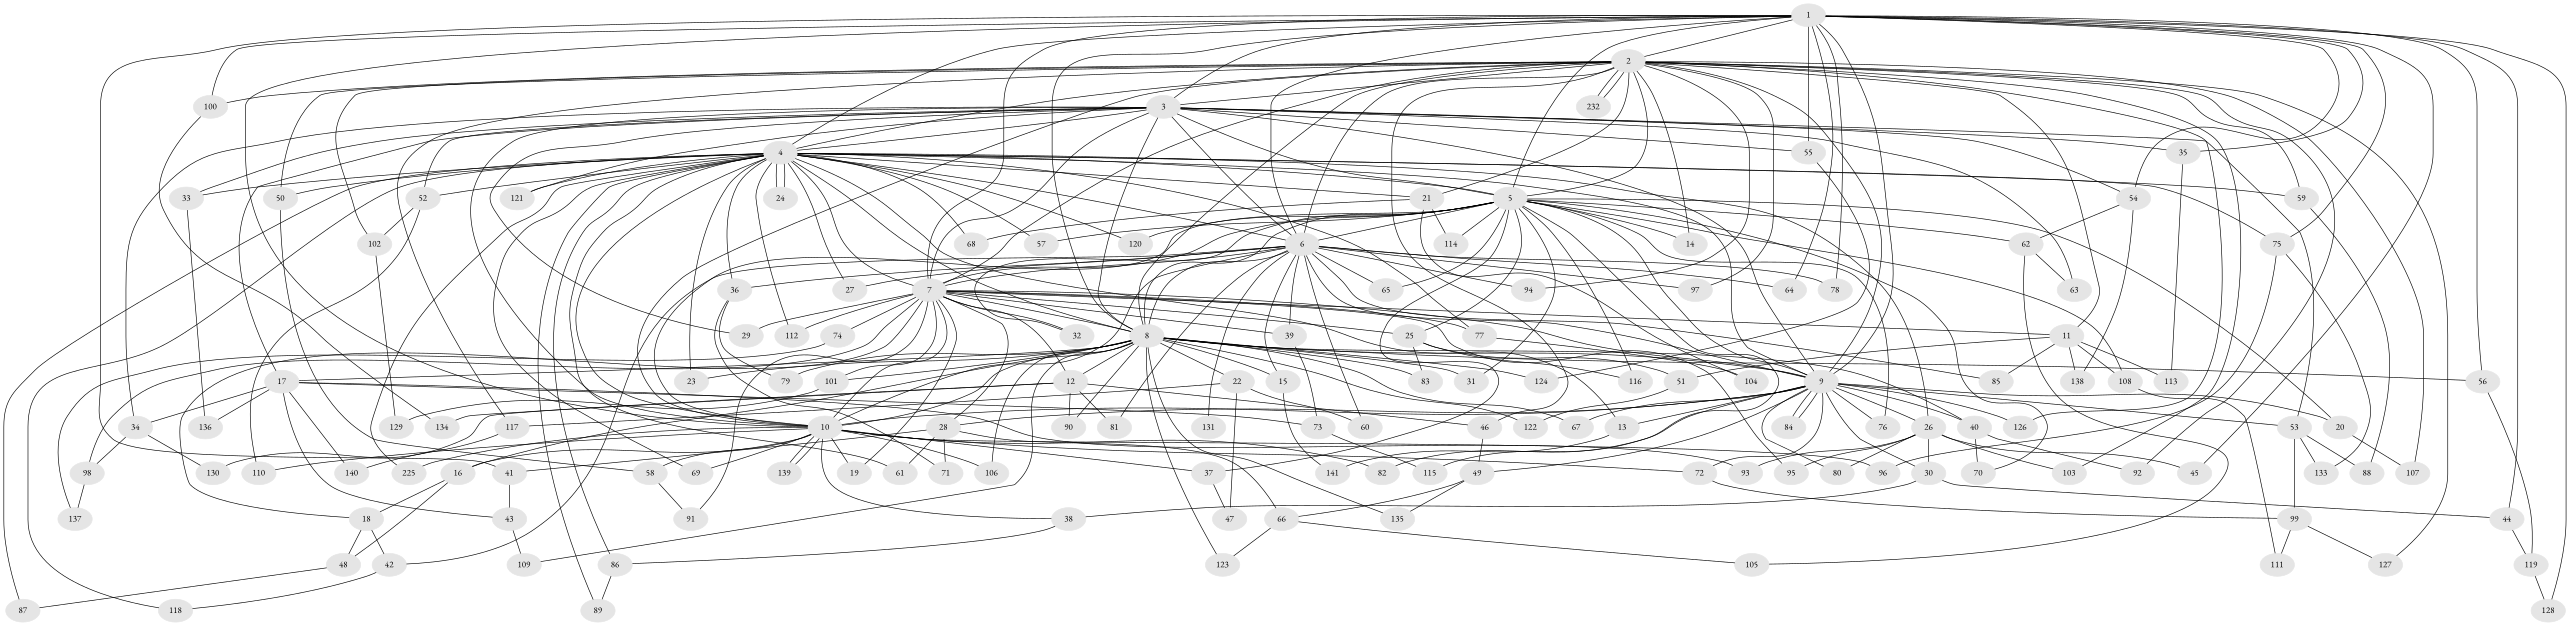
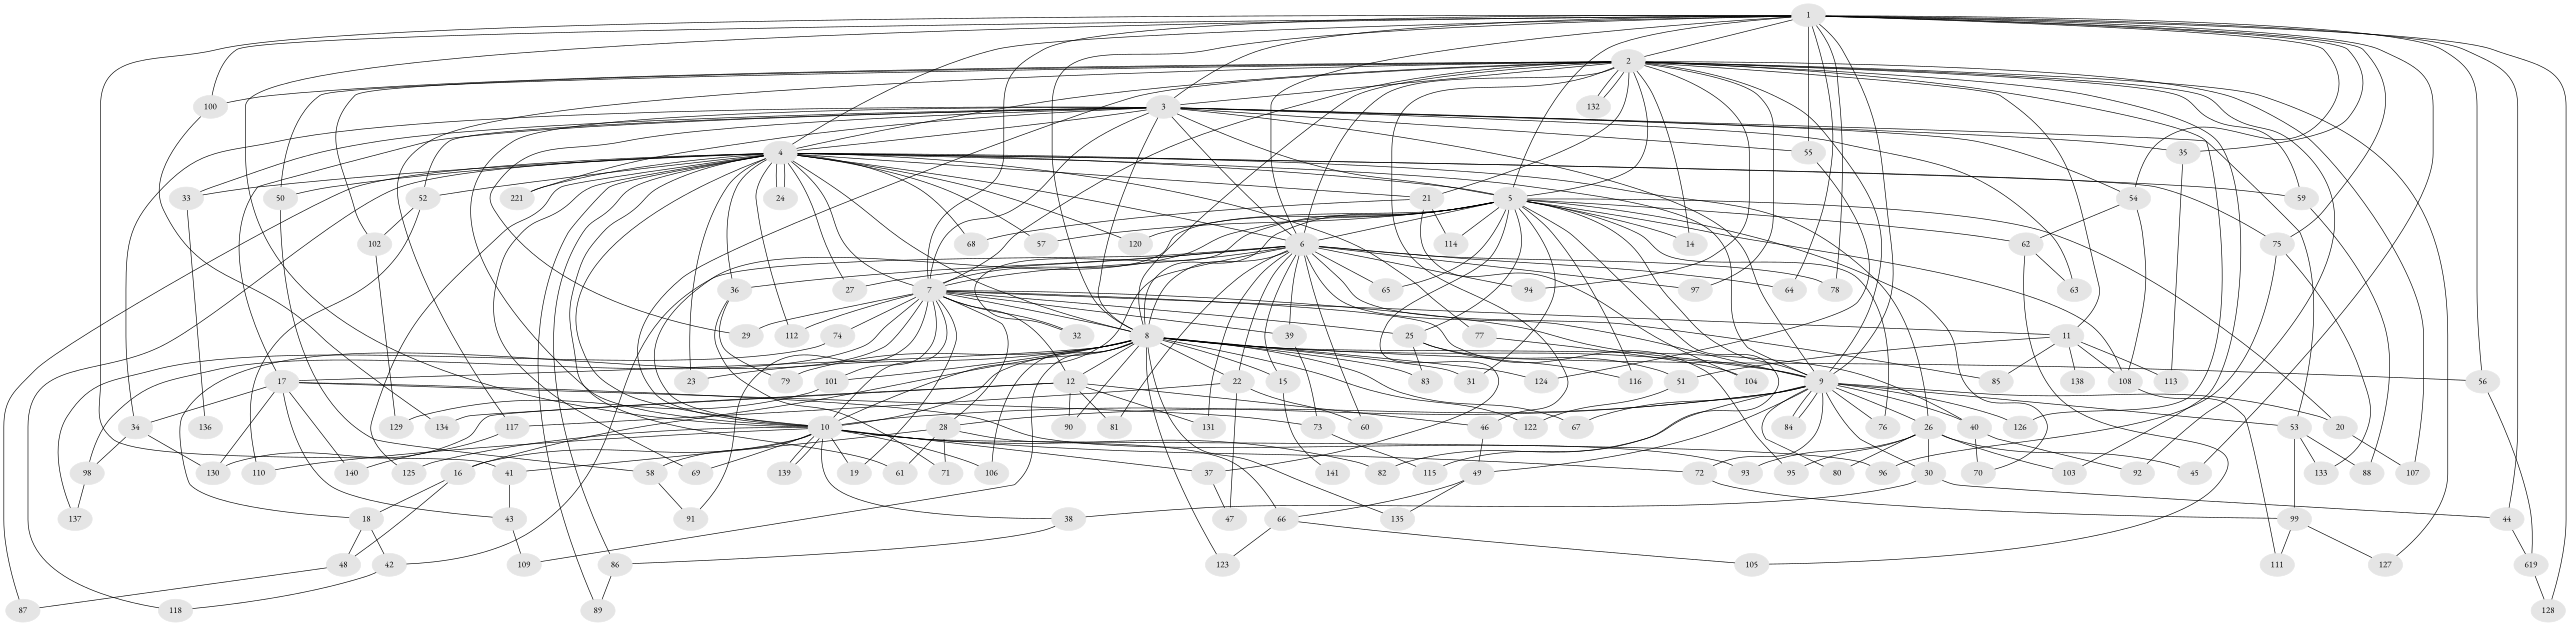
(1593, 107) -> (1593, 107)
(517, 198) -> (517, 198)
(2120, 294) -> (2145, 291)
(1207, 301) -> none
none -> (1256, 311)
none -> (1137, 404)
(244, 405) -> (246, 429)
(1622, 427) -> none
(409, 473) -> (409, 473)
(2531, 565) -> (2531, 565)
